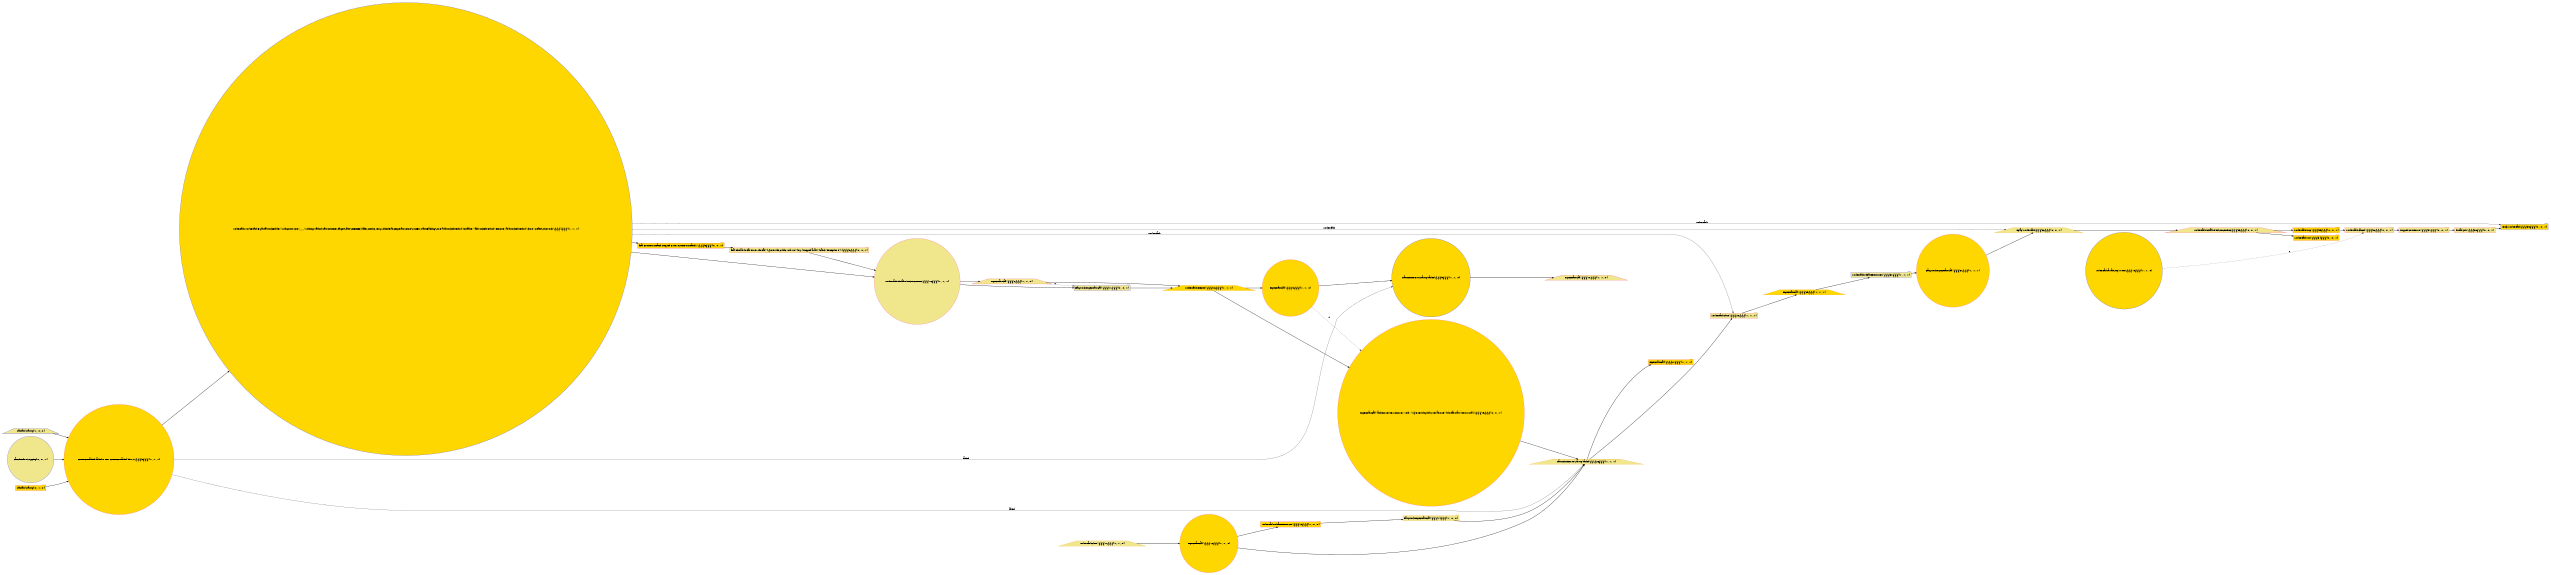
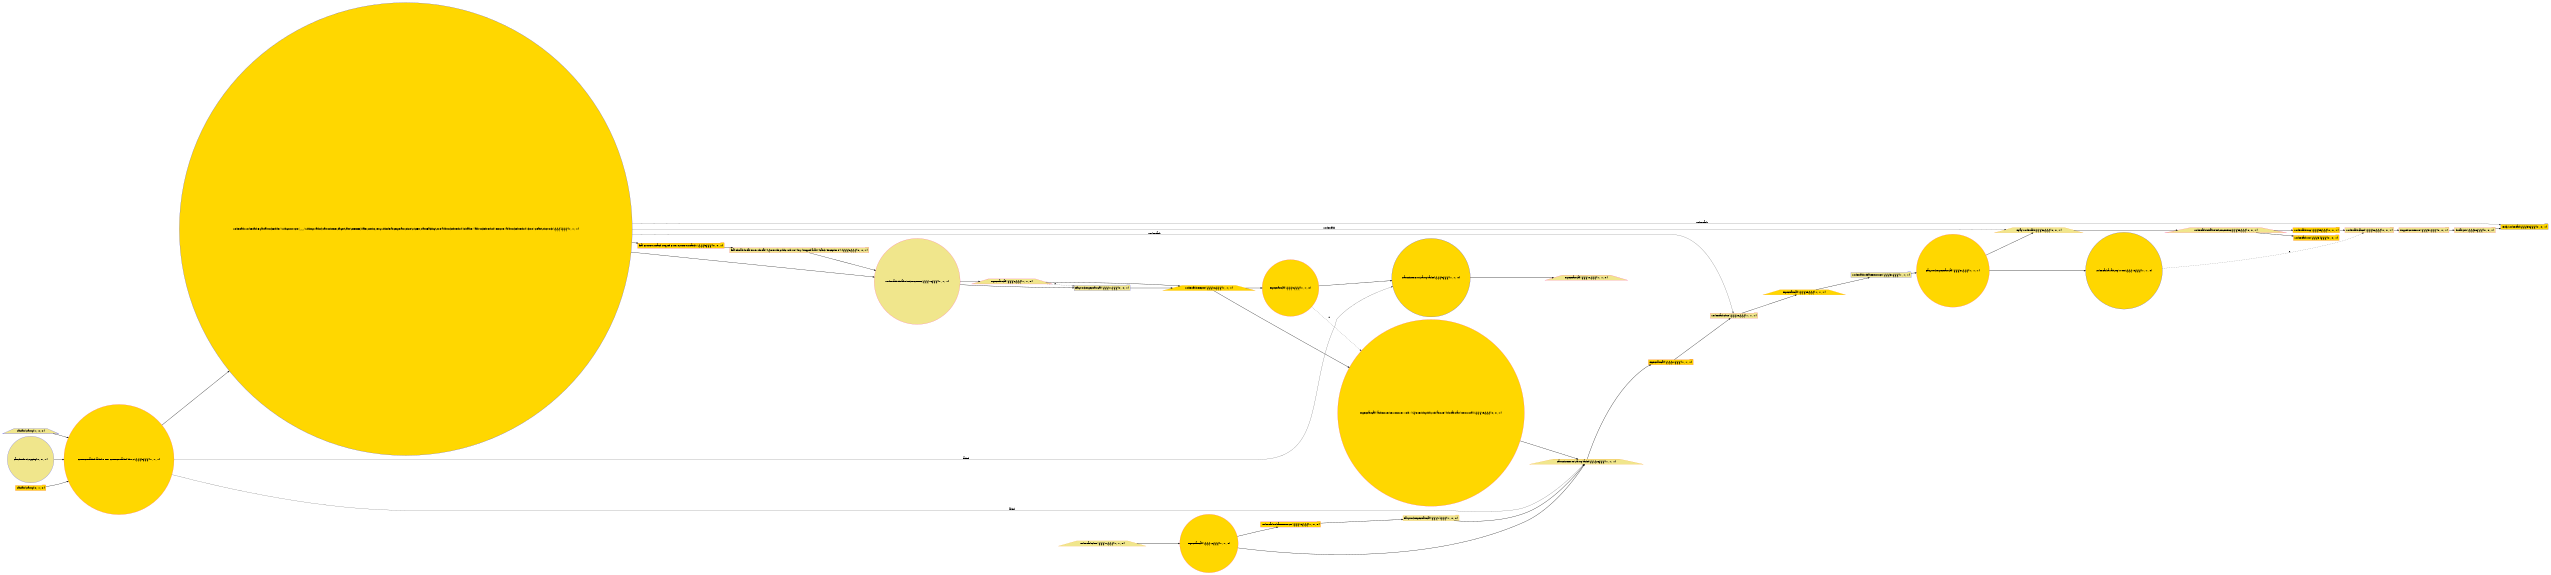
none -> (2037, 271)
(1665, 394) -> (1702, 339)
